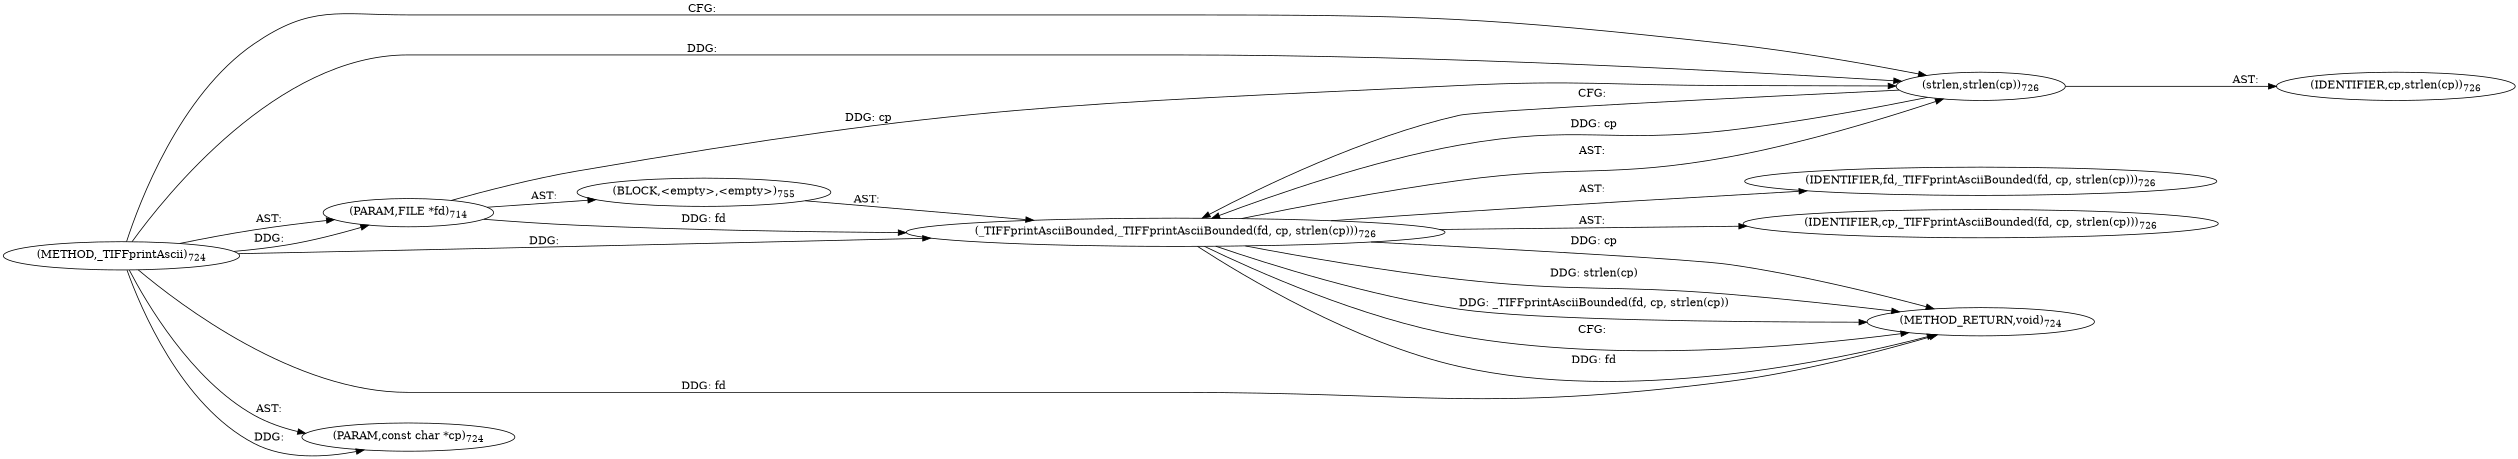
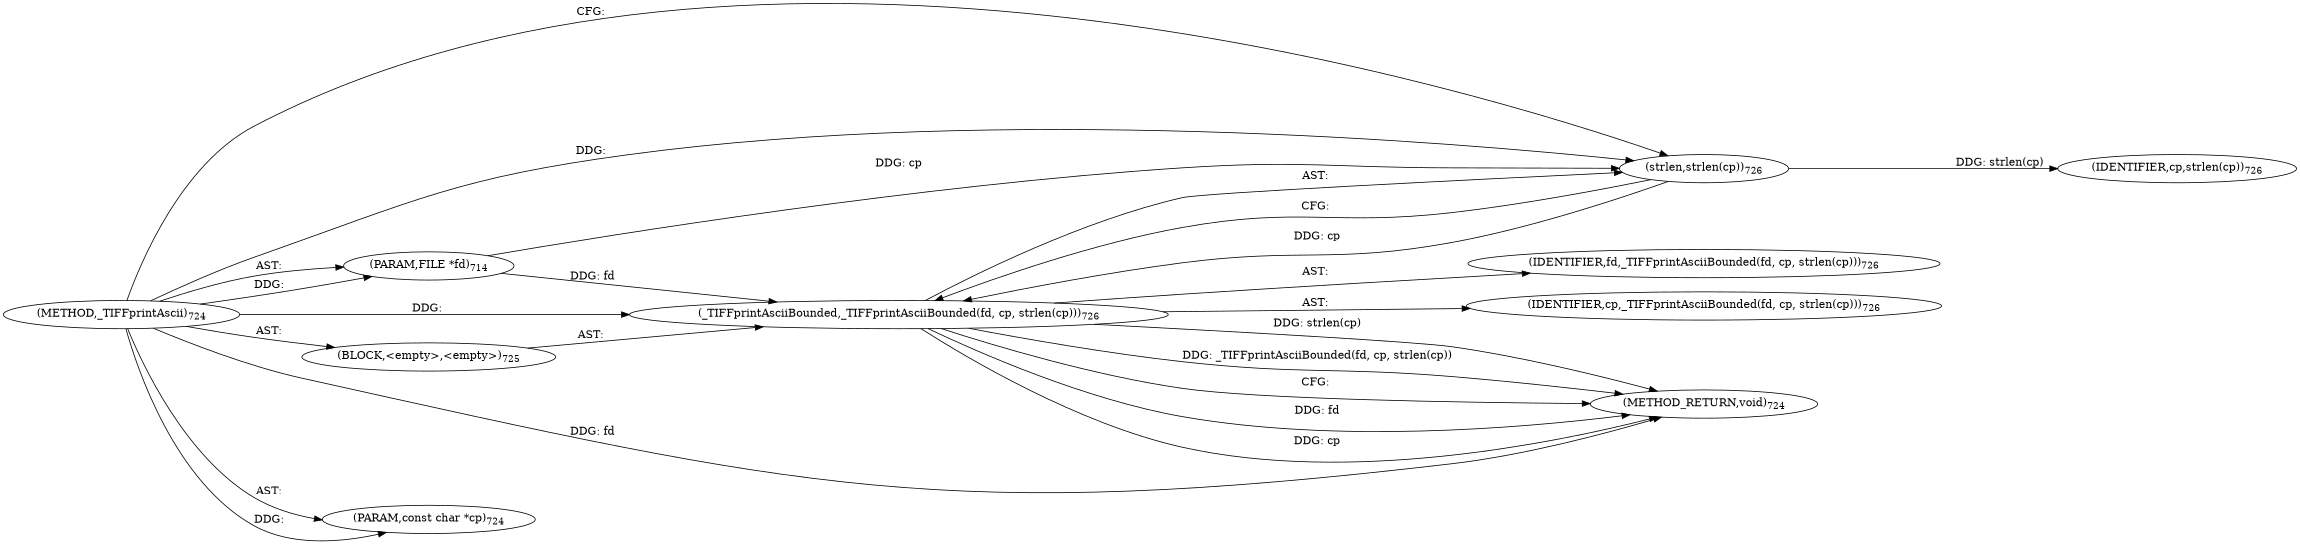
(2247, 80) -> (2000, 163)
(786, 191) -> (511, 356)
(538, 204) -> (256, 338)
